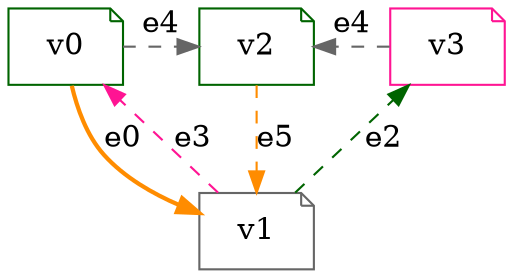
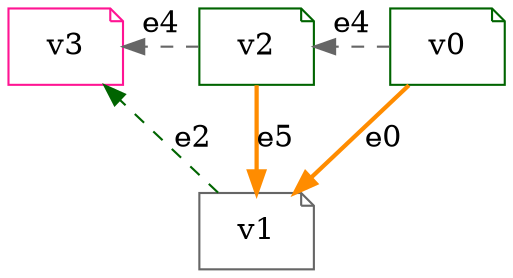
(363, 47) -> (172, 47)
(257, 128) -> (257, 128)
(169, 146) -> none
